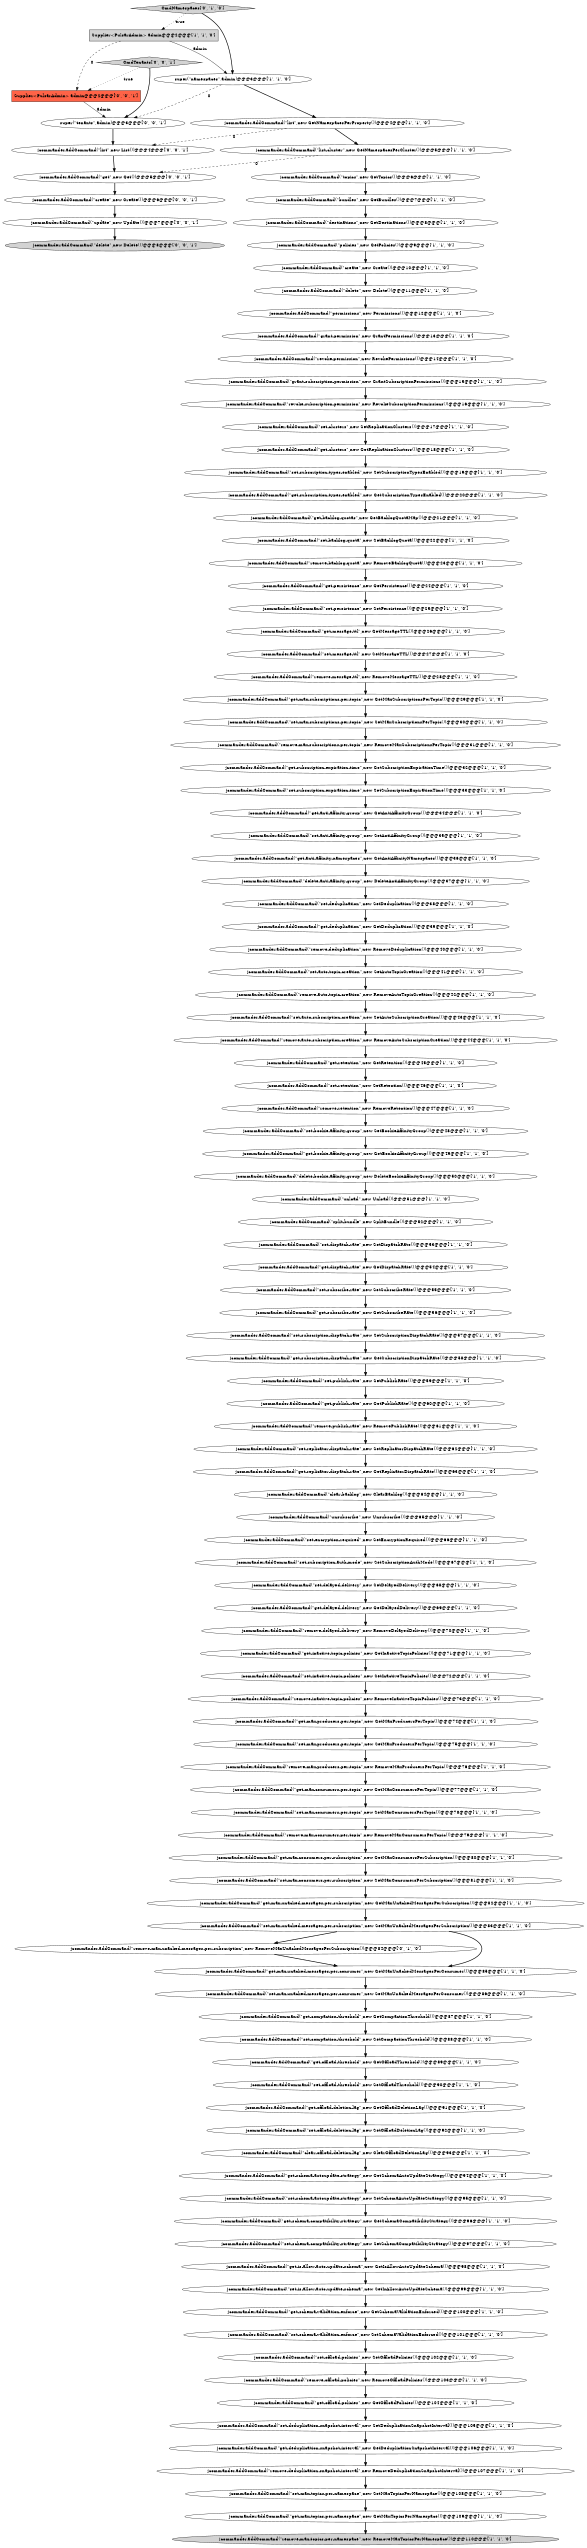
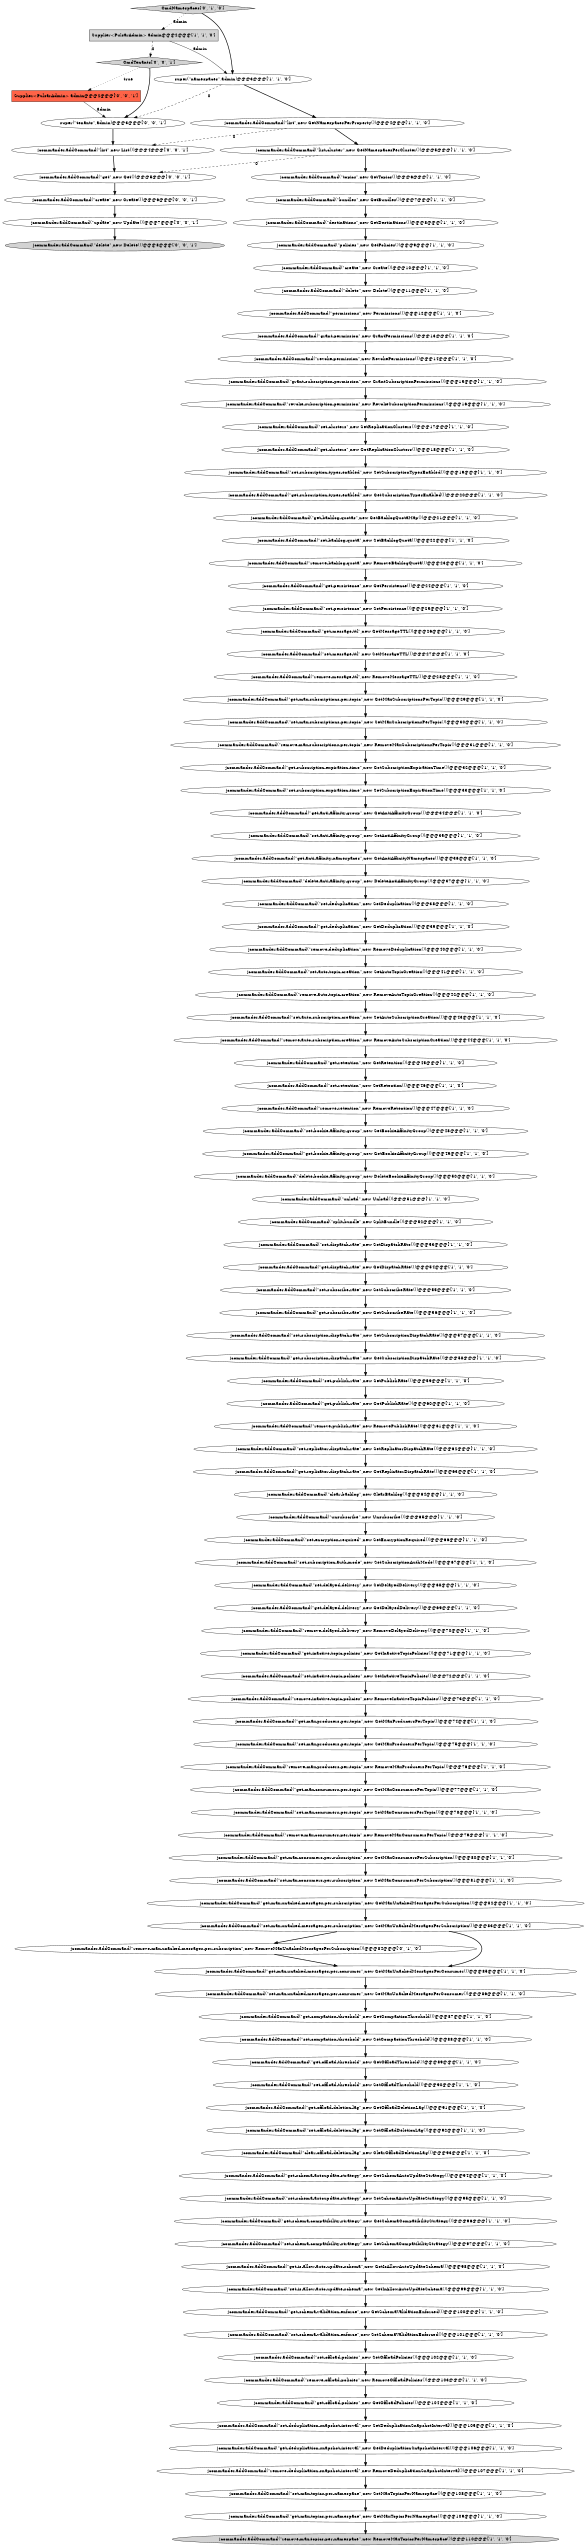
(180, 22) -> (180, 22)
(91, 57) -> (152, 47)
